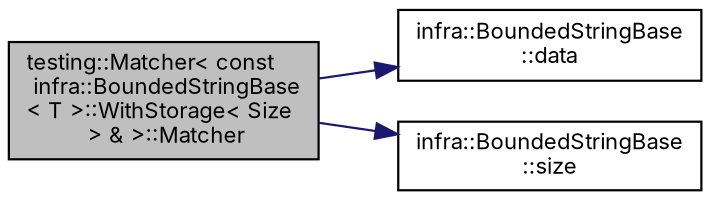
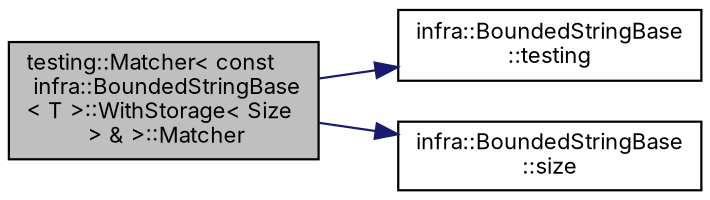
(550, 45) -> (550, 45)
